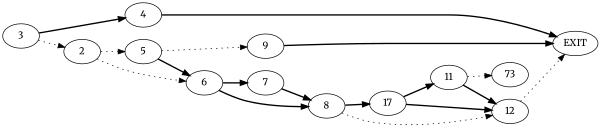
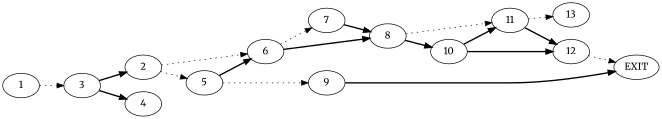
(357, 15) -> none
(48, 43) -> (110, 77)
(510, 75) -> (571, 15)
(232, 83) -> (293, 38)
none -> (21, 86)
(388, 103) -> (449, 52)
(413, 125) -> (446, 29)
